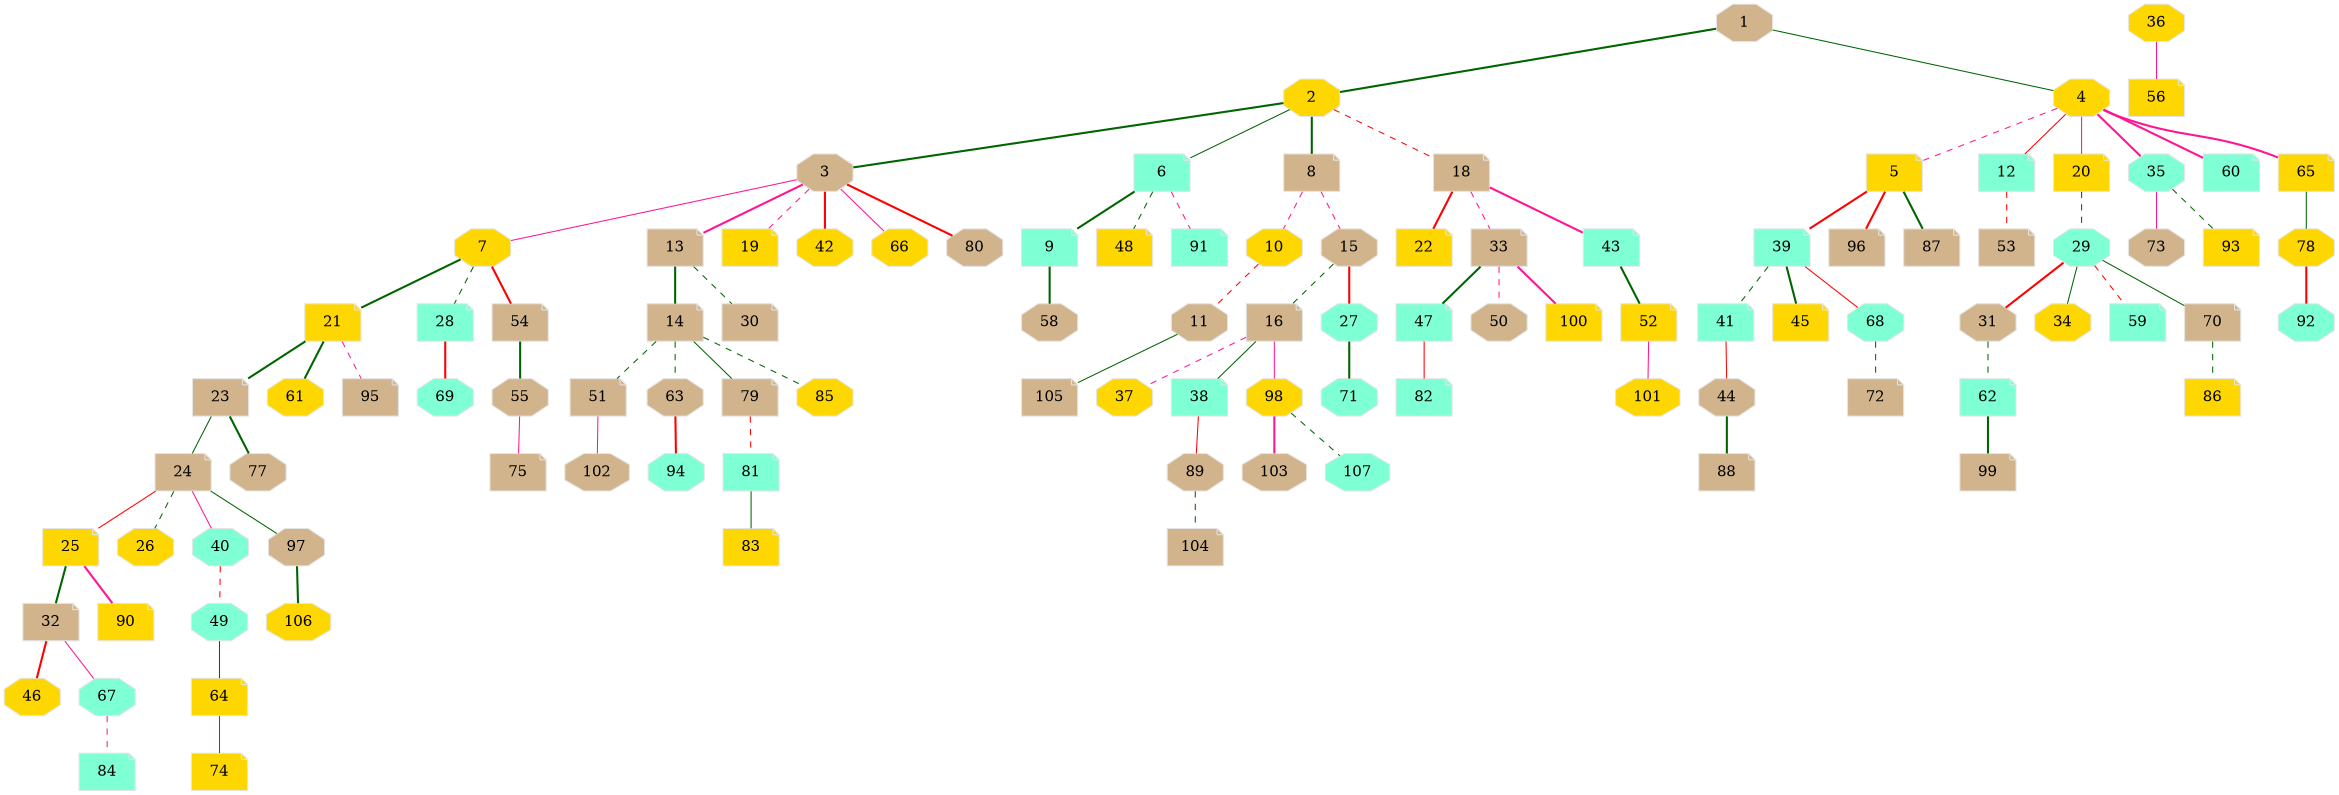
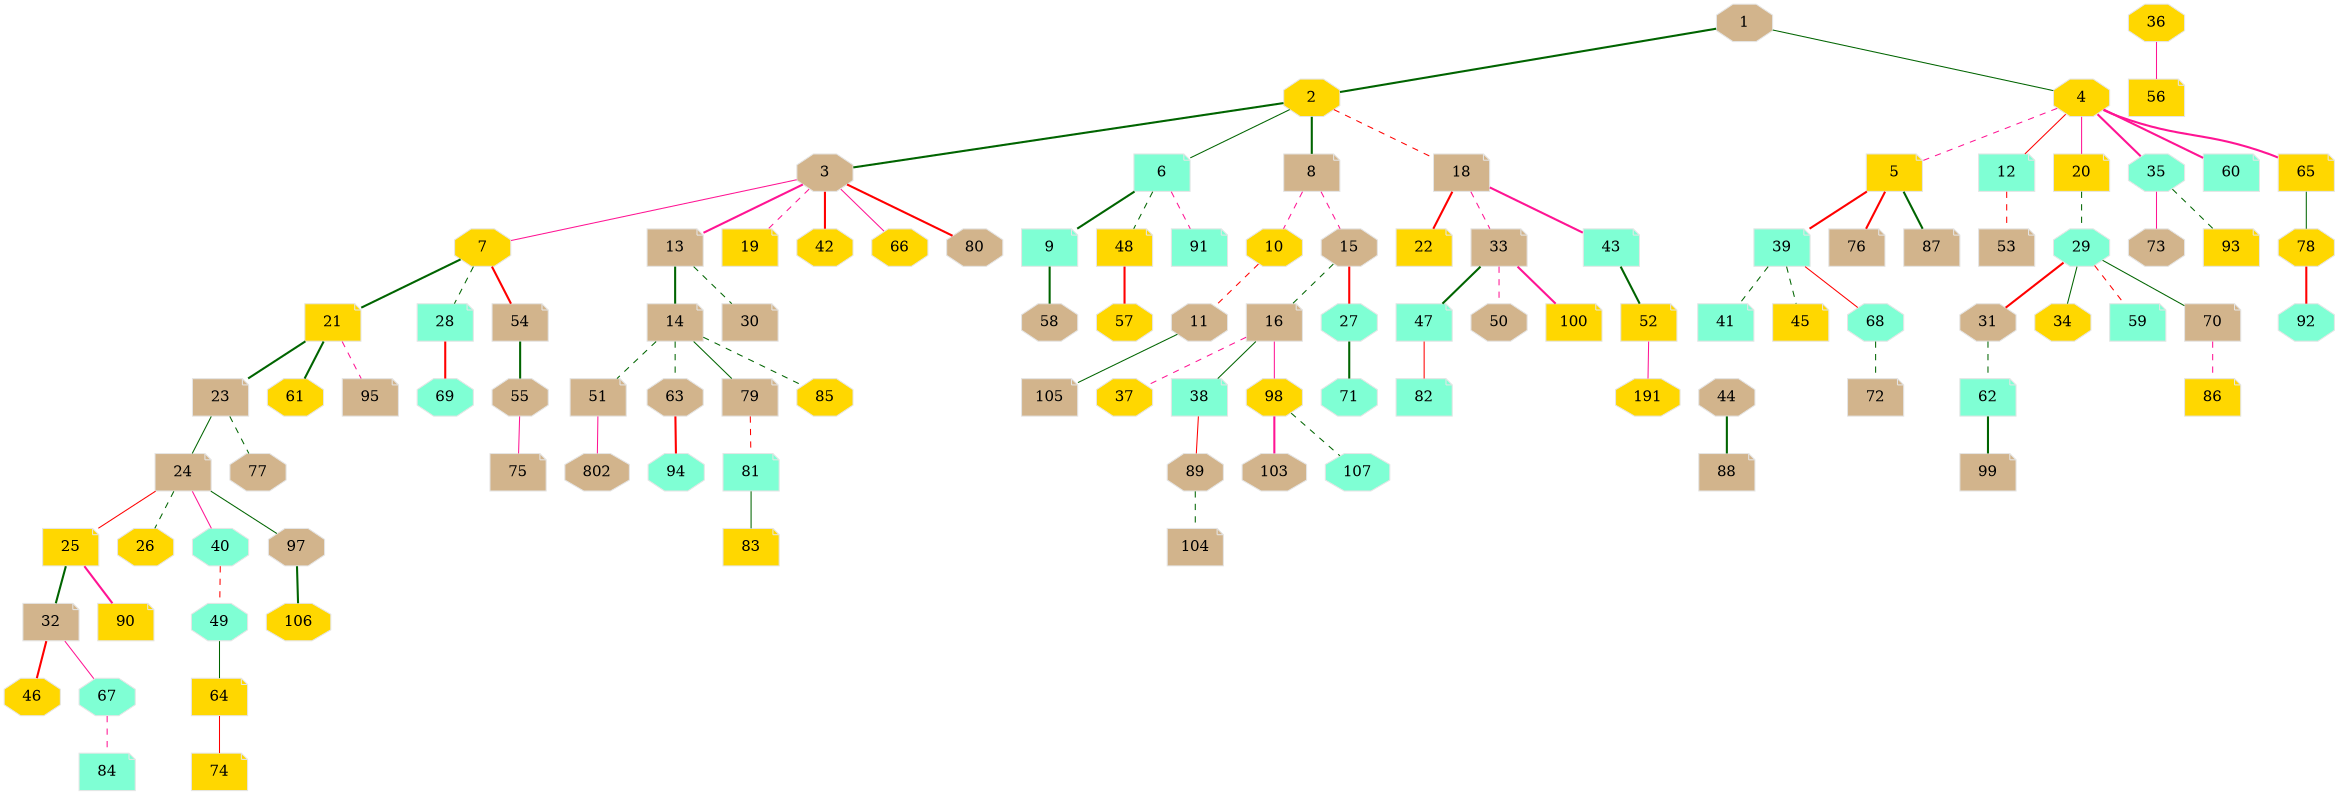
(1857, 248) -> (1857, 248)
(1791, 285) -> (1791, 285)
none -> (1125, 322)
(1726, 360) -> none
(2213, 360) -> (2213, 360)
(1648, 397) -> (1648, 397)
(239, 435) -> (239, 435)
(597, 472) -> (597, 472)
